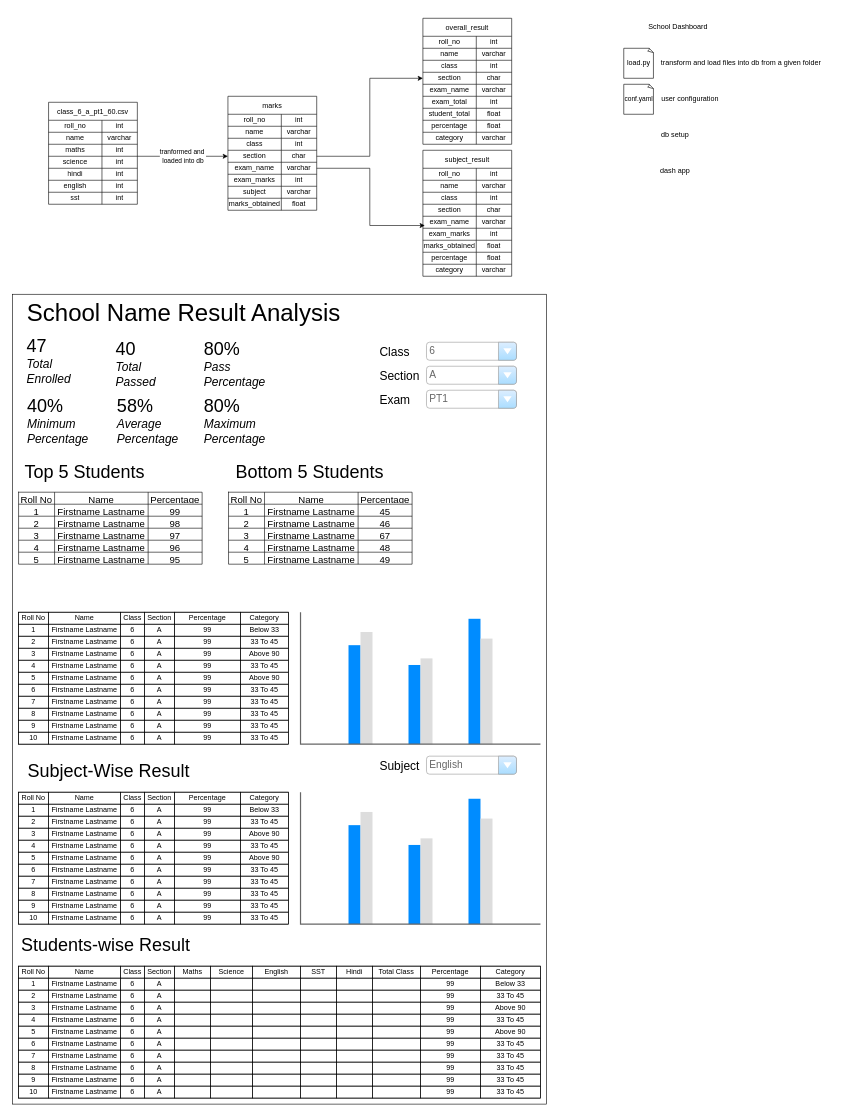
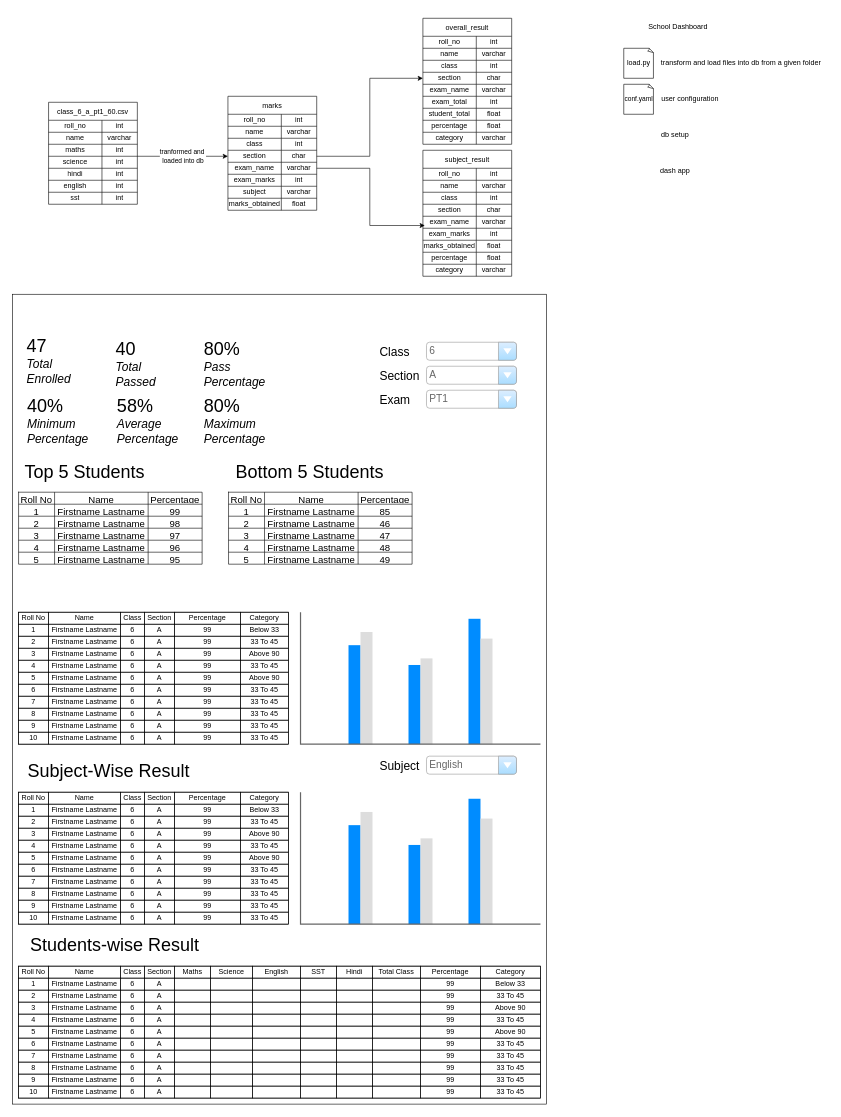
(183, 312) -> none
(385, 510) -> (385, 510)
(385, 534) -> (385, 534)
(105, 945) -> (114, 945)
